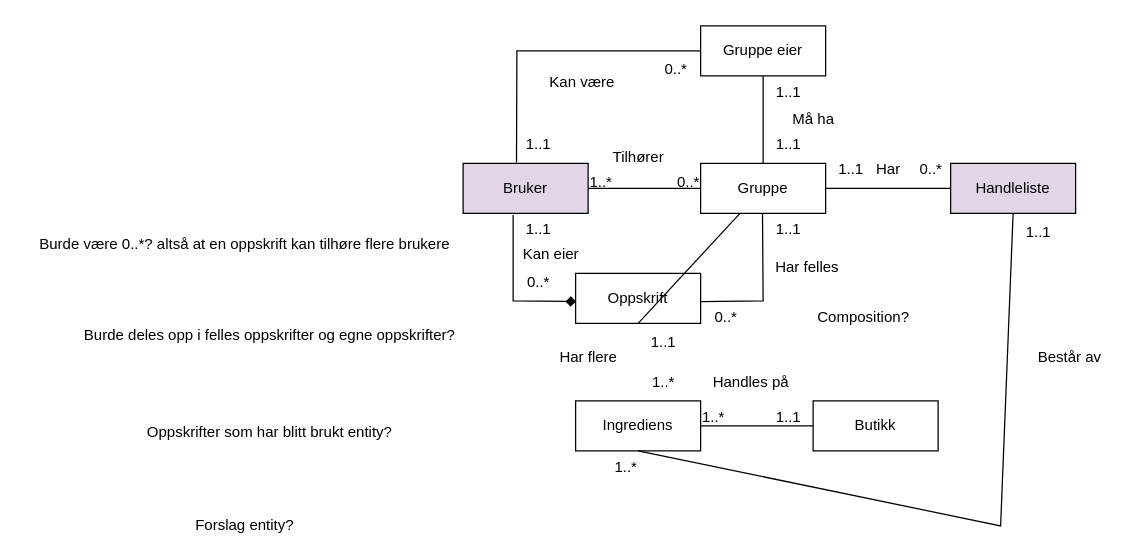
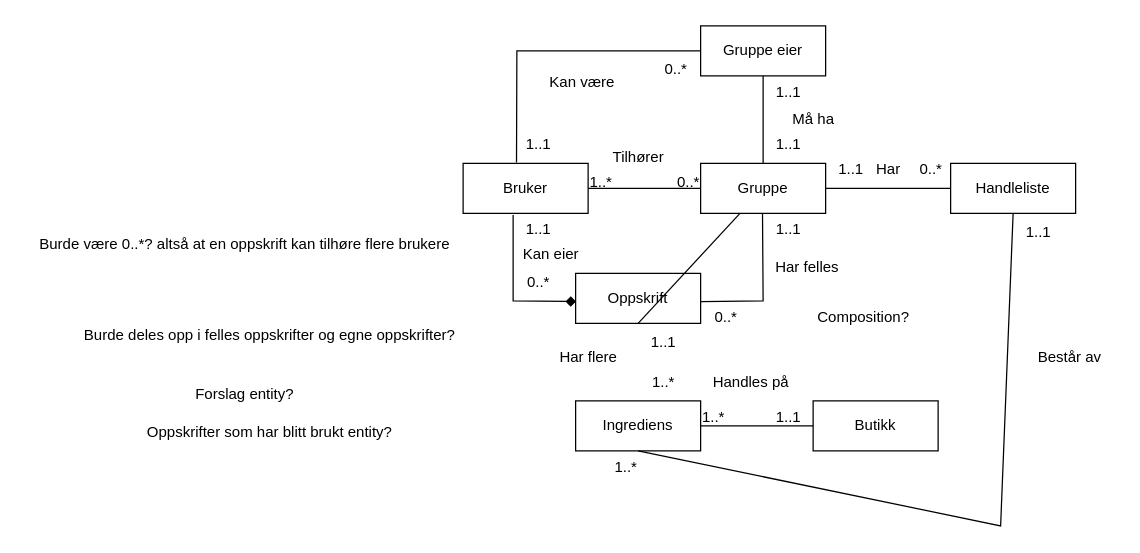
(526, 188) -> (526, 188)
(1013, 188) -> (1013, 188)
(244, 526) -> (244, 394)
